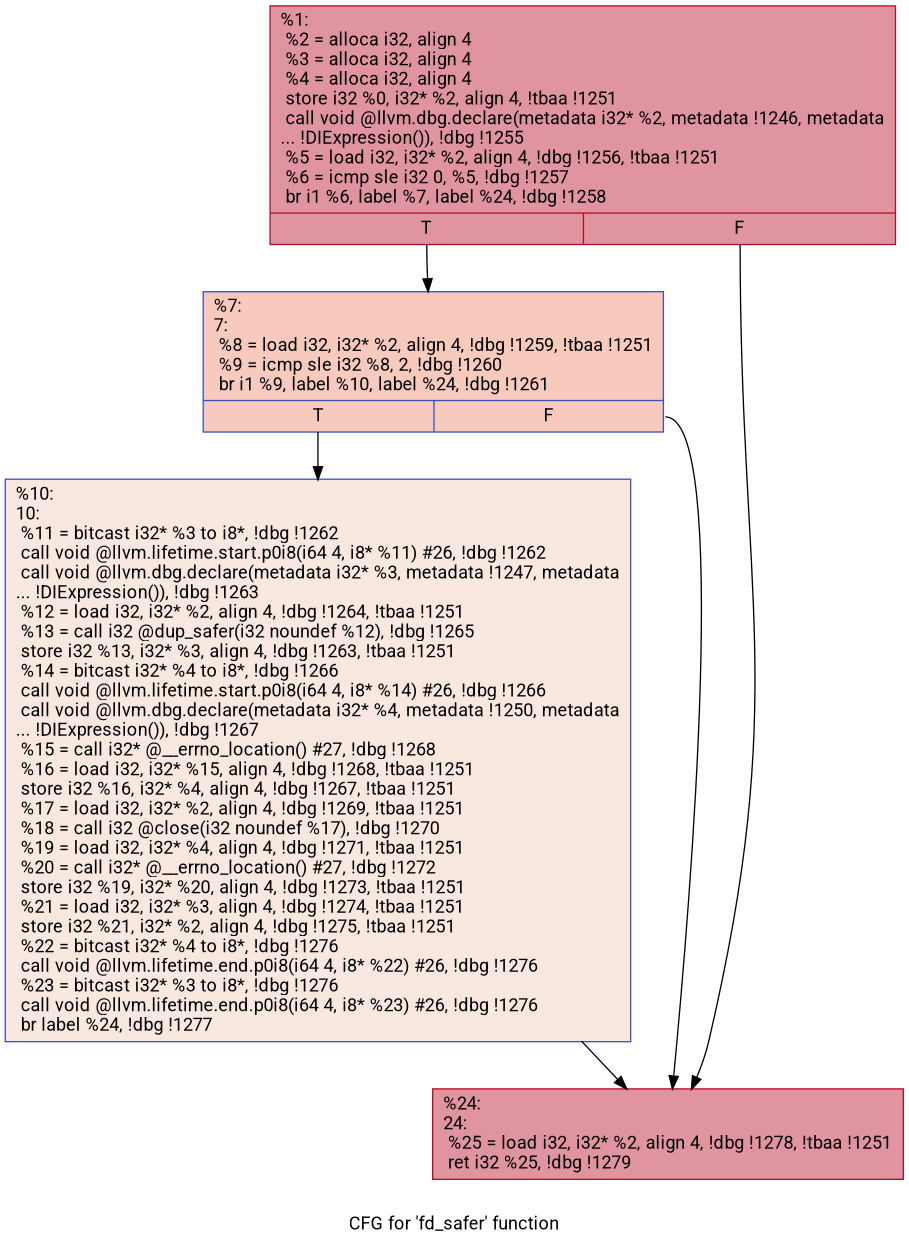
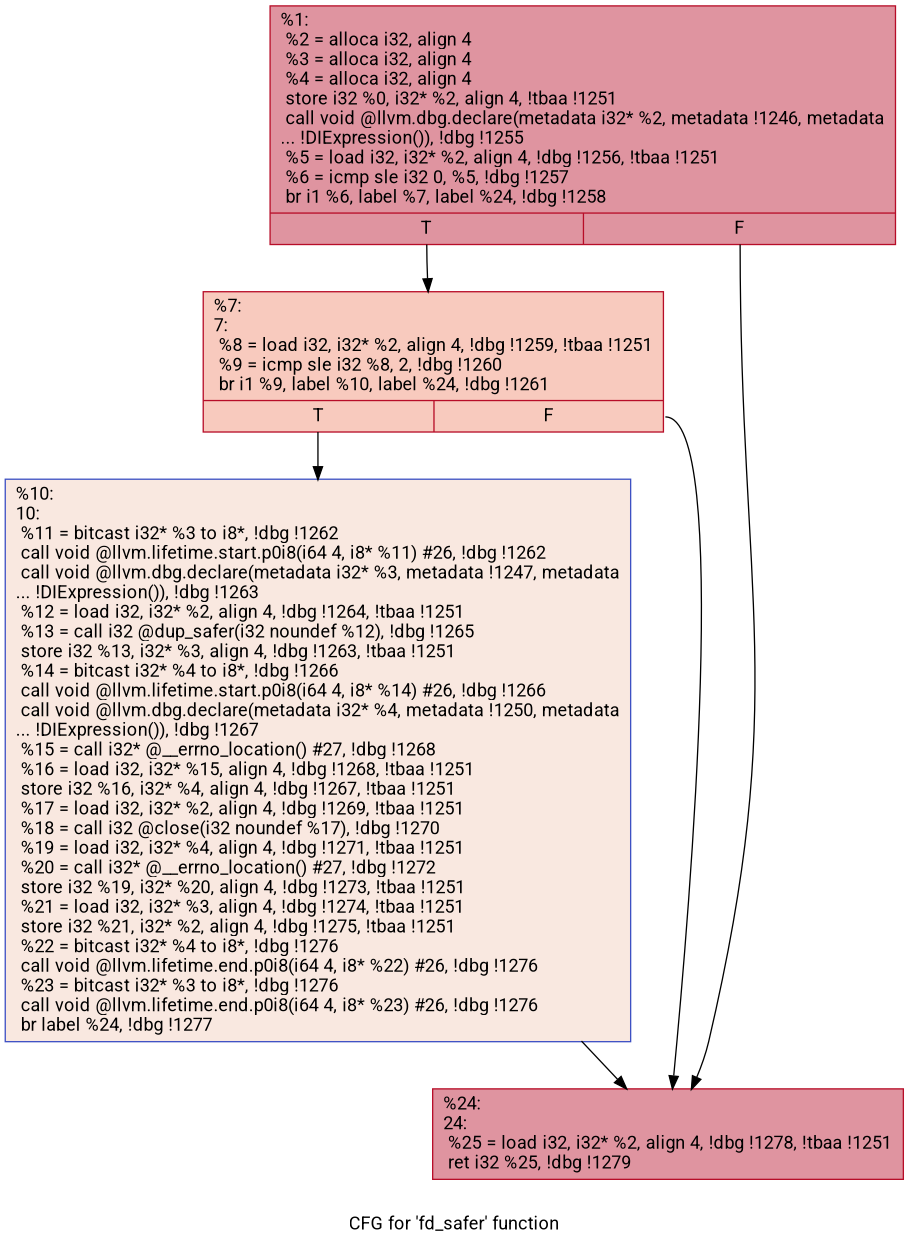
(433, 362) -> (433, 362)
